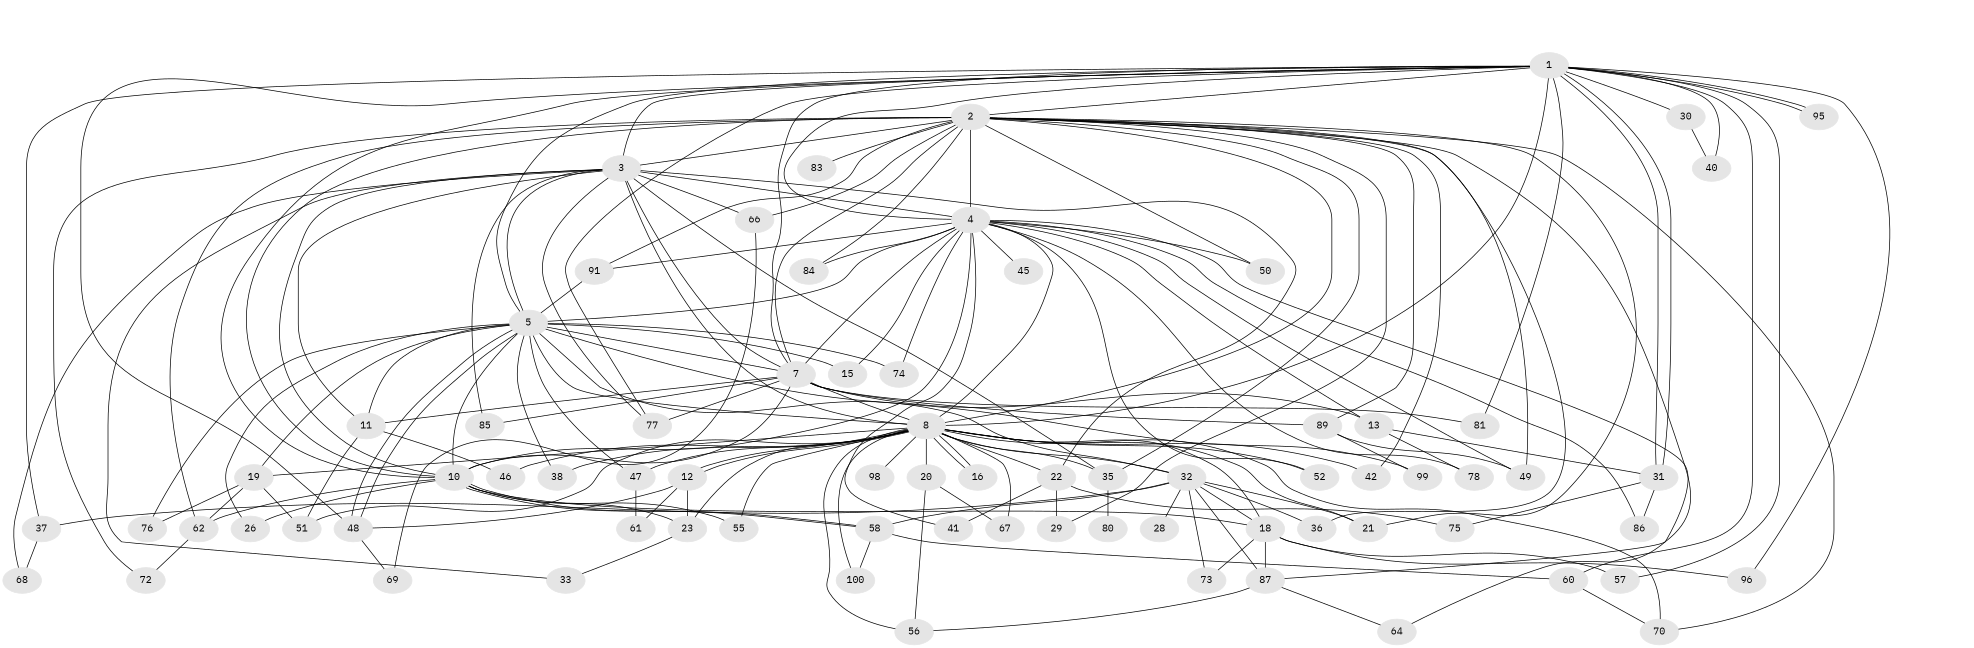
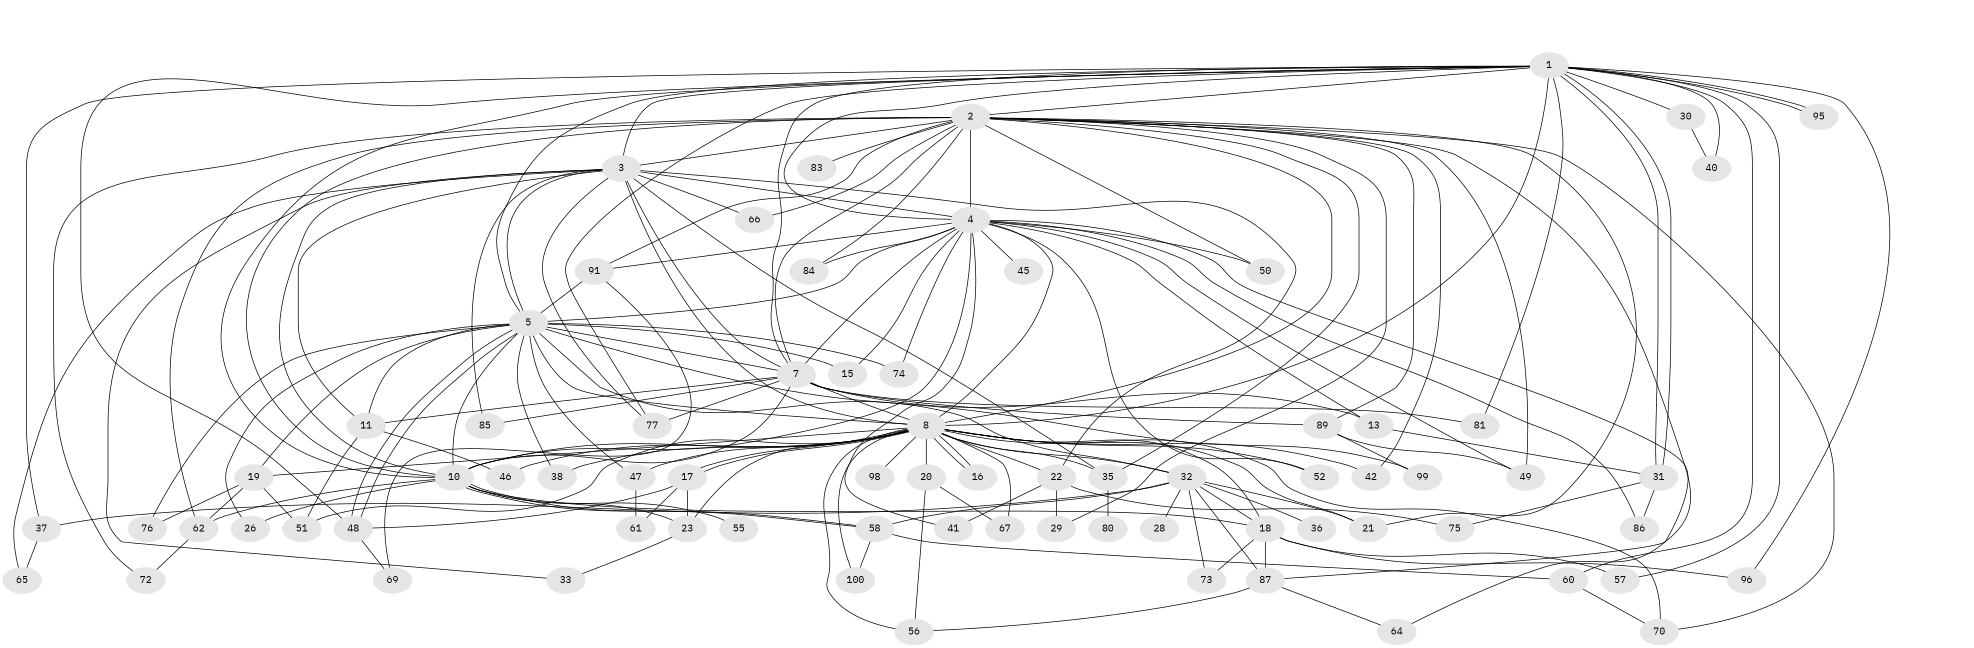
(1509, 258) -> none
(700, 433) -> (511, 450)
(810, 453) -> (688, 445)
(687, 477) -> (687, 477)
(1474, 477) -> none
(22, 580) -> (22, 580)
